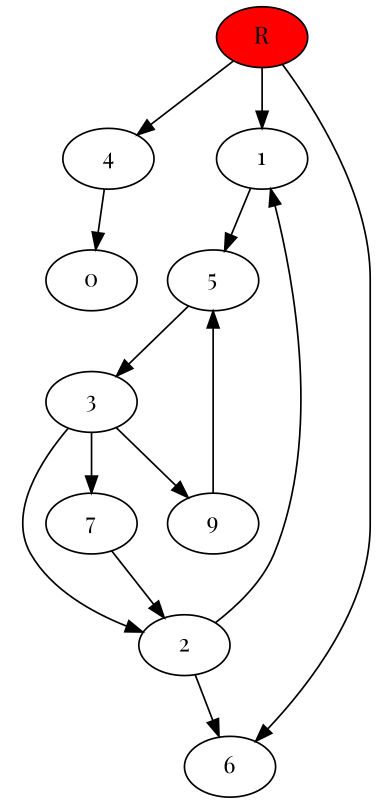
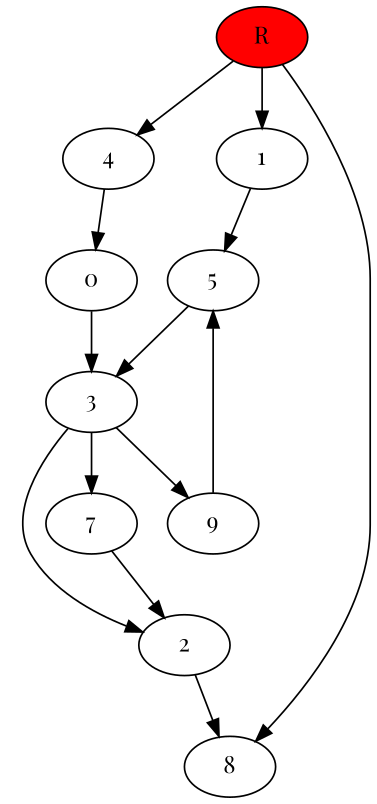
none -> (92, 333)
(300, 426) -> none
(230, 767) -> (230, 767)
